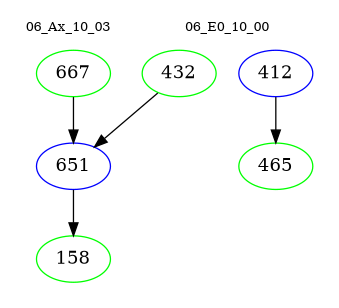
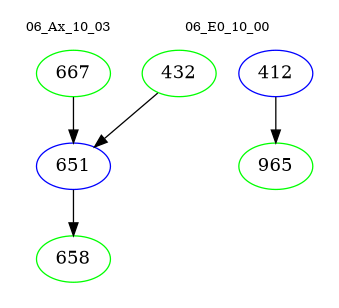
(276, 166) -> (276, 166)
(73, 259) -> (73, 259)
